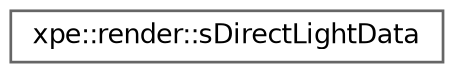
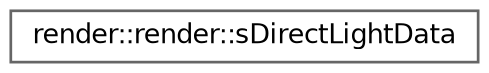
(227, 36) -> (244, 36)
